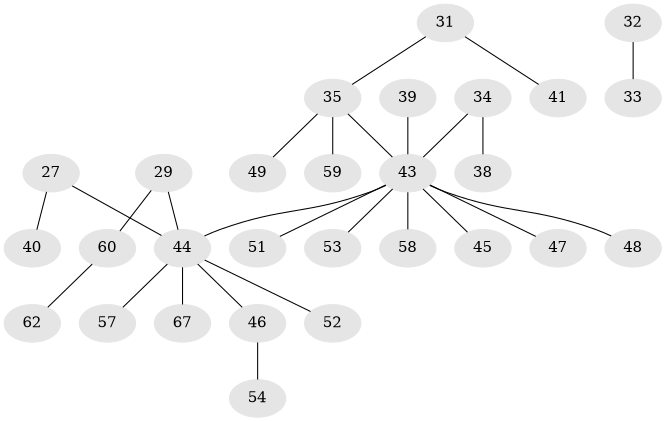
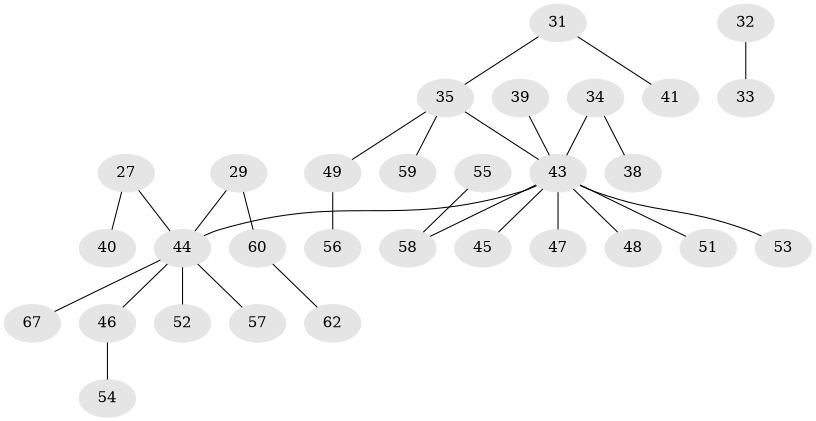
none -> (483, 173)
none -> (333, 248)
